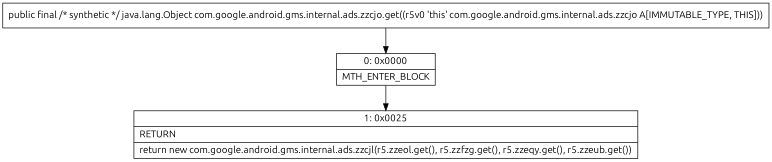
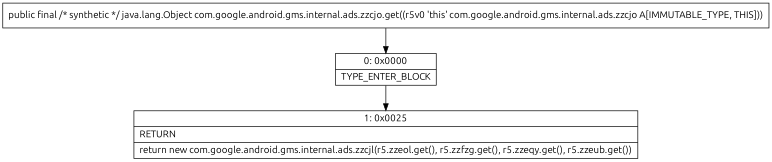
(386, 77) -> (386, 77)
